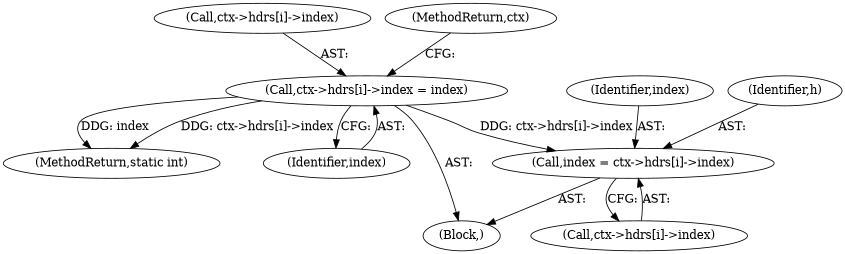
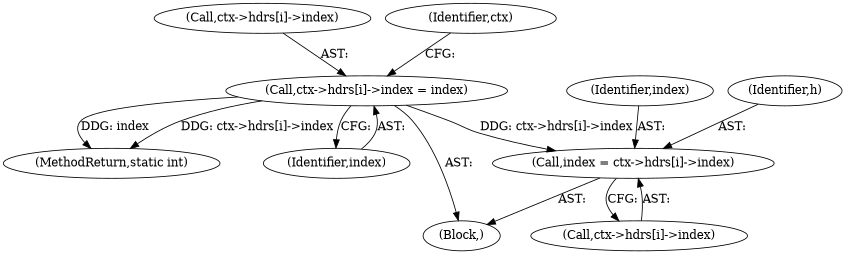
(471, 18) -> (471, 18)
